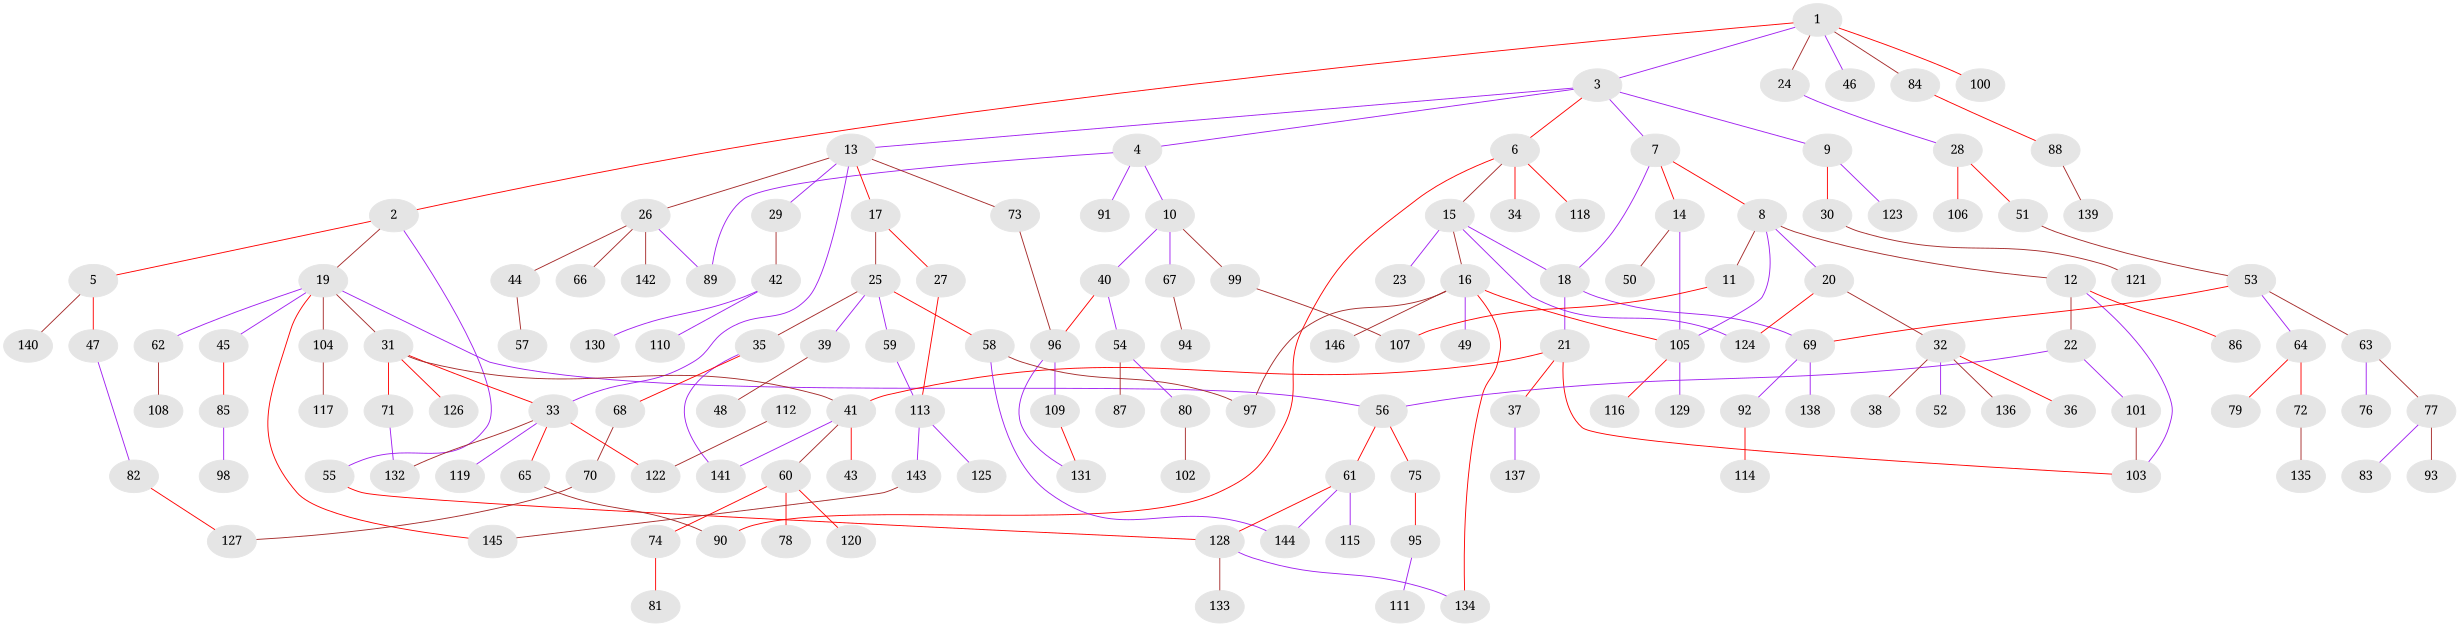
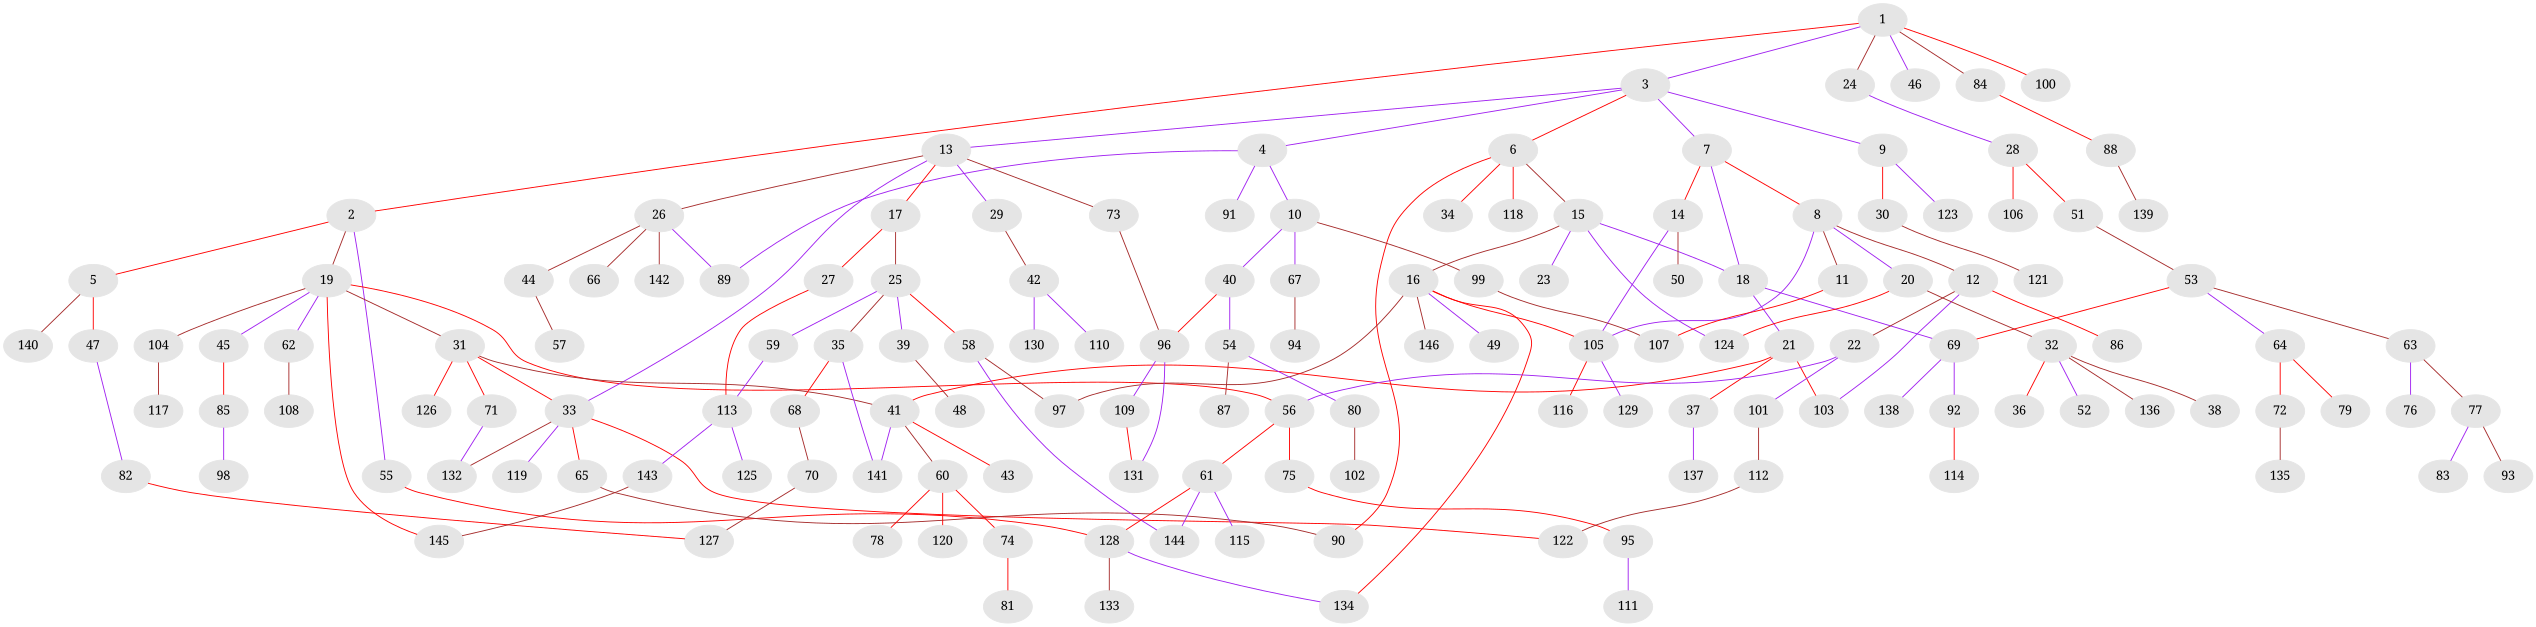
(843, 388) -> (871, 388)
(2136, 444) -> (1759, 444)
